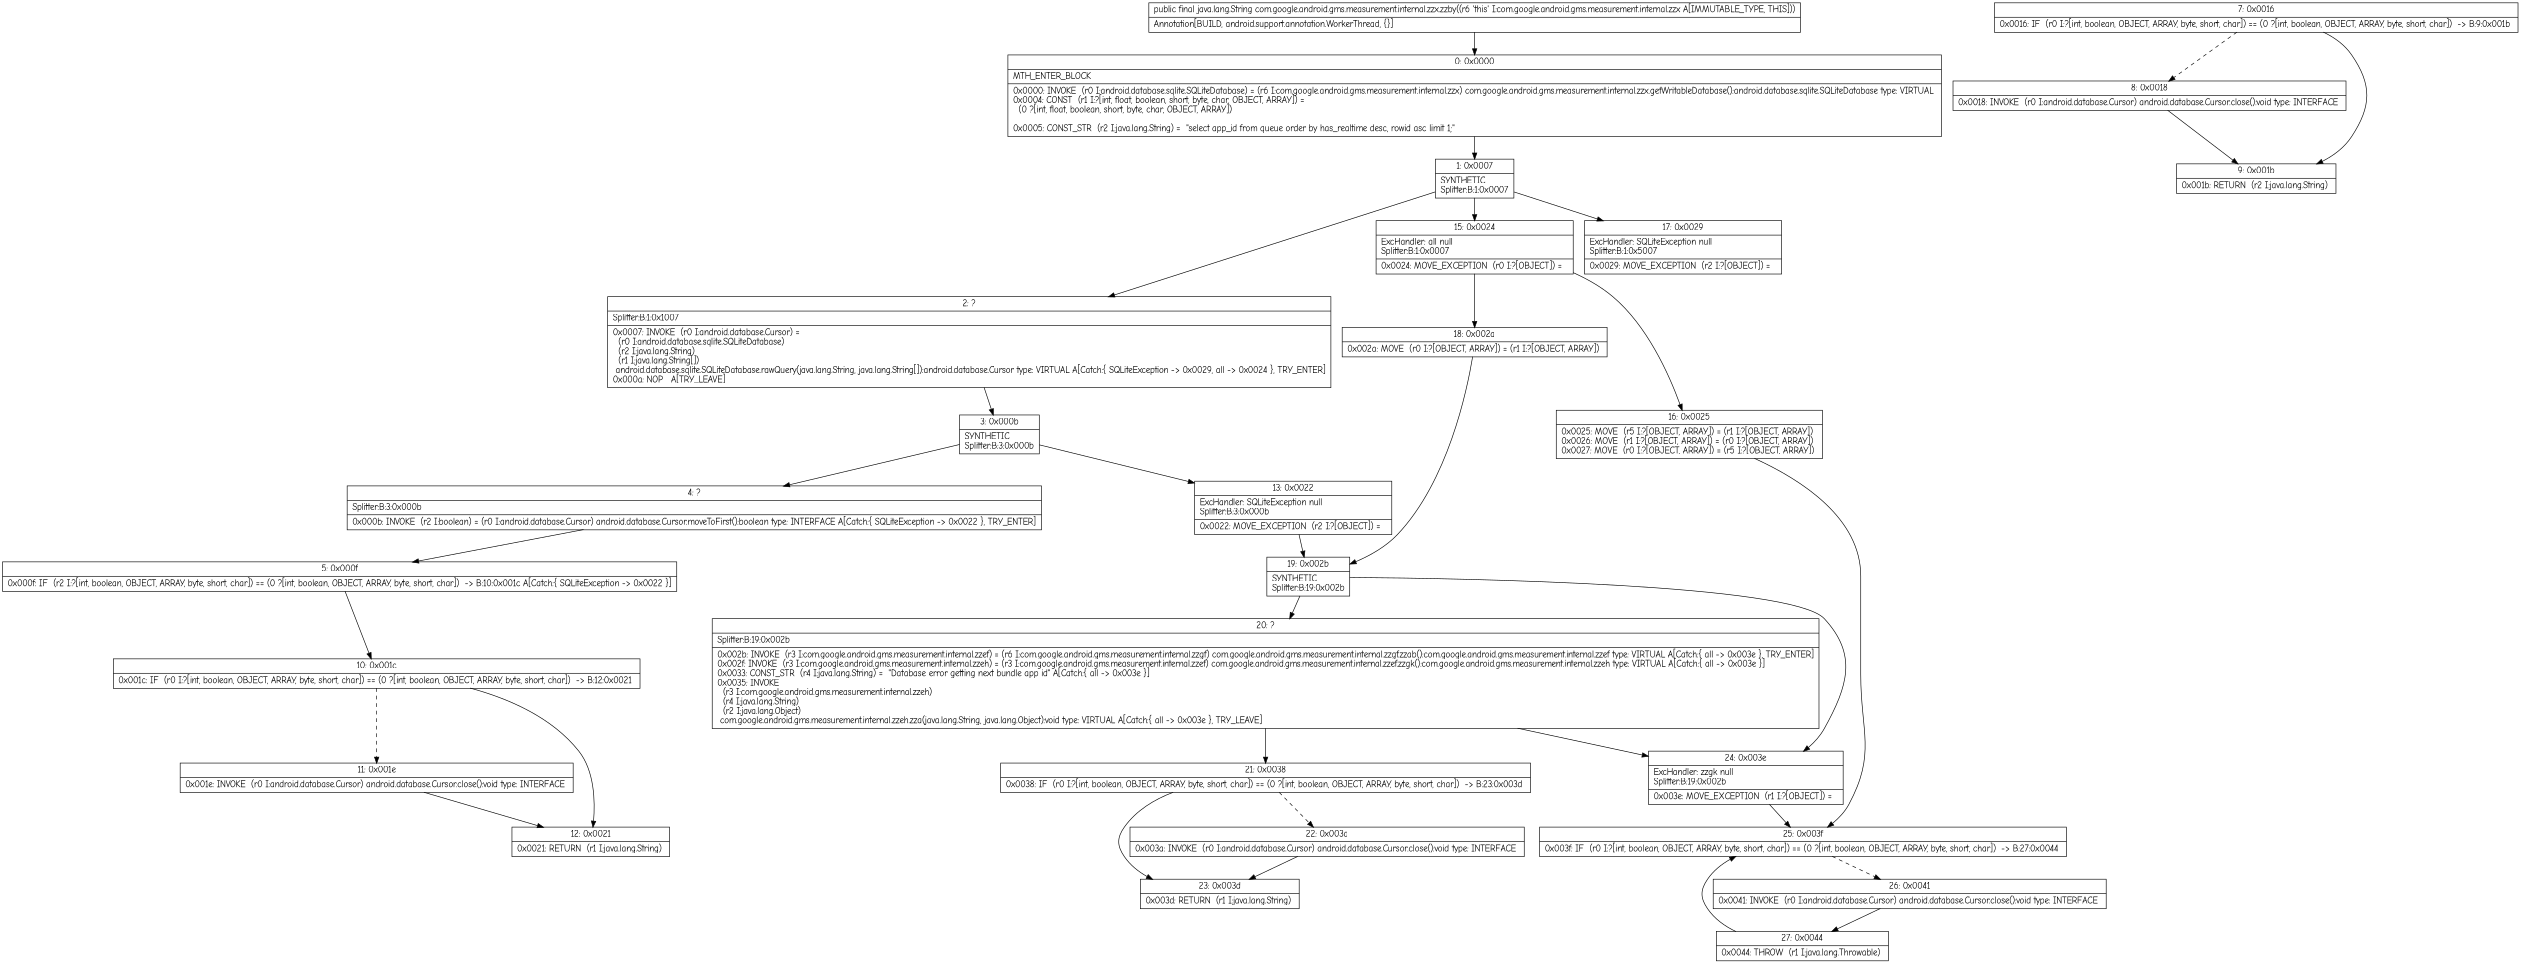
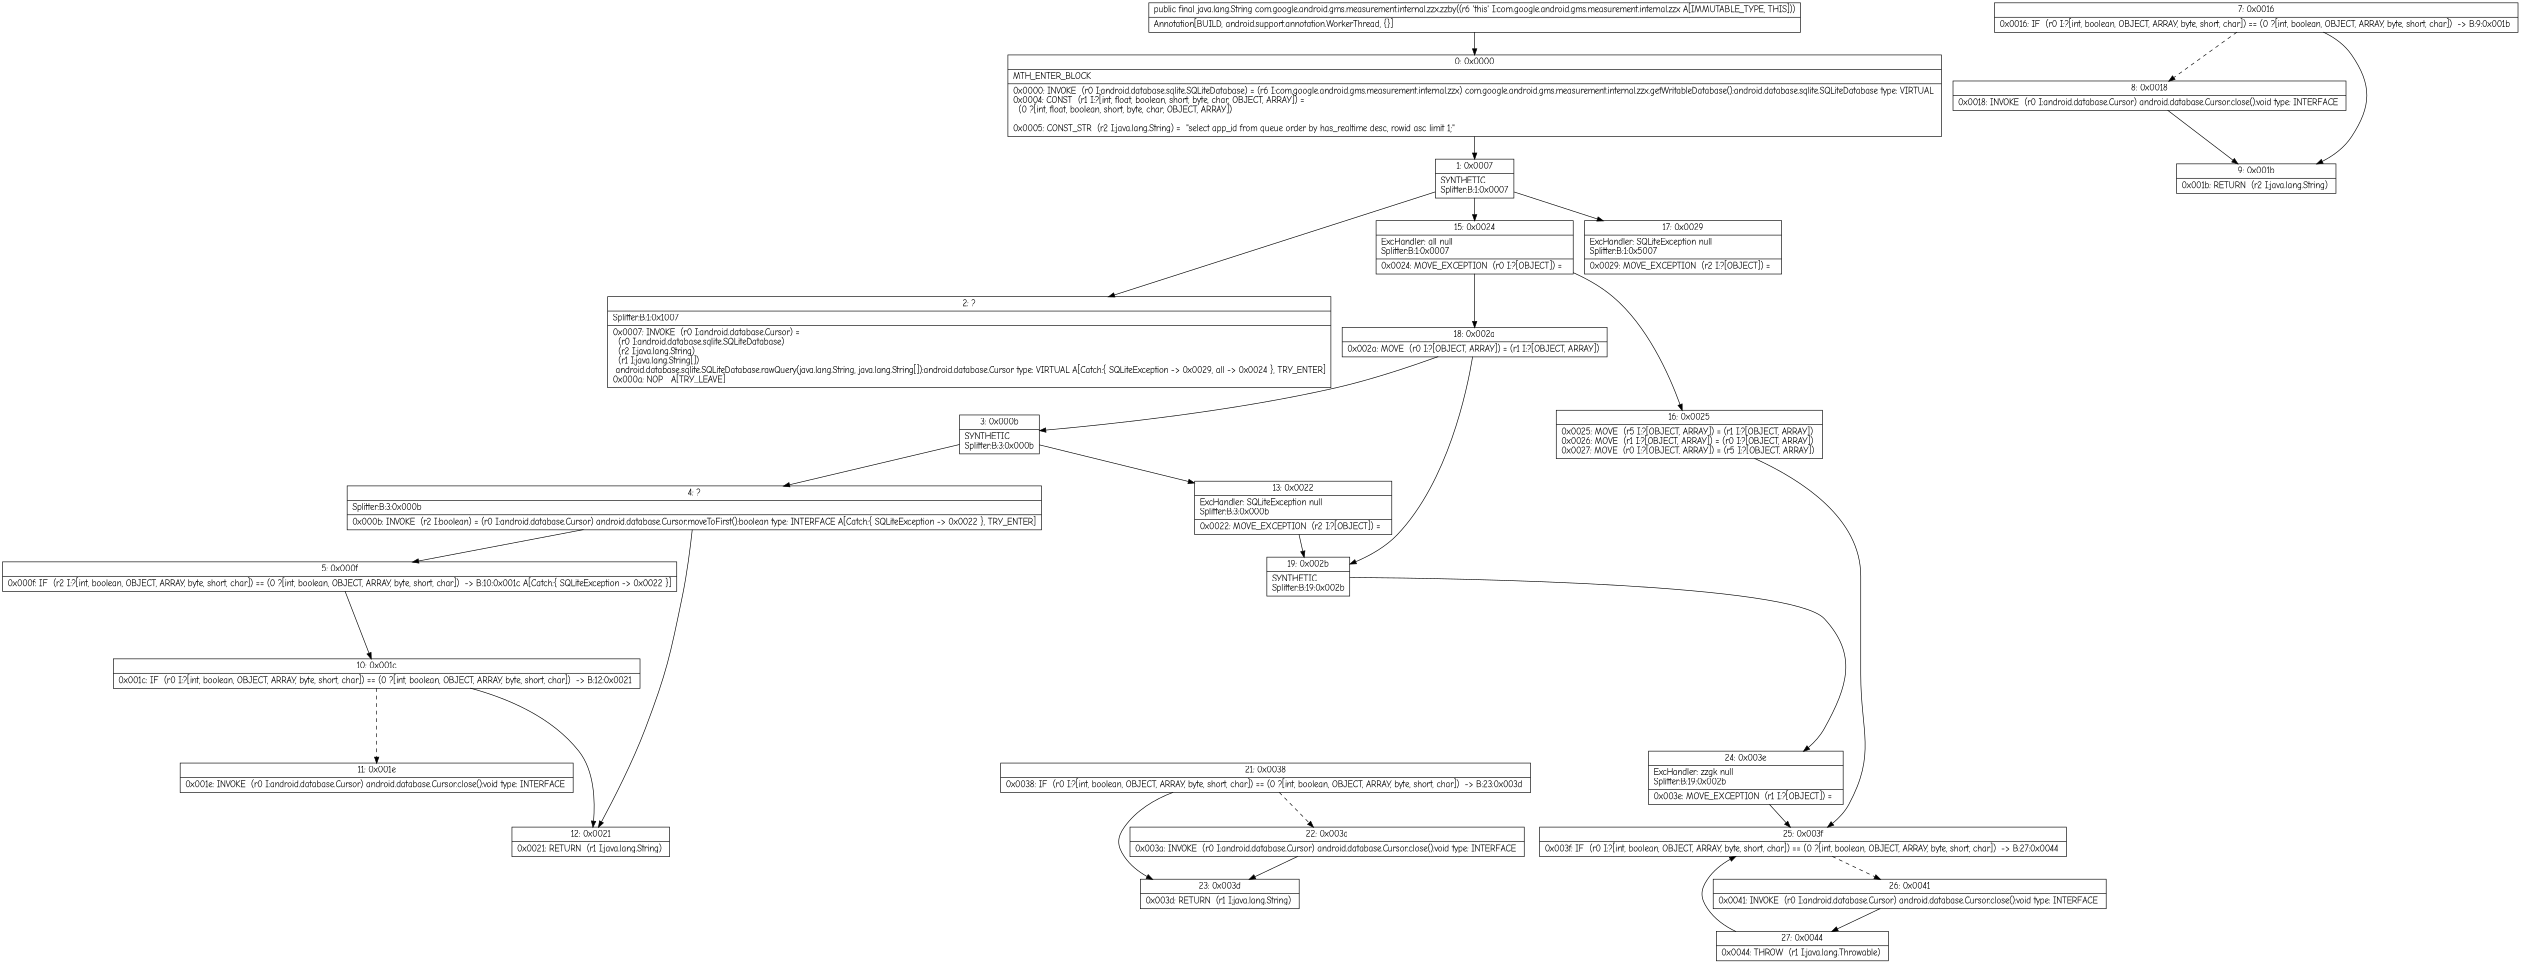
(988, 398) -> (1244, 405)
(1266, 674) -> none
(481, 809) -> (662, 681)
